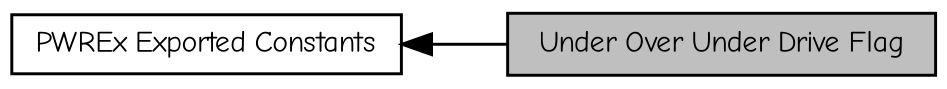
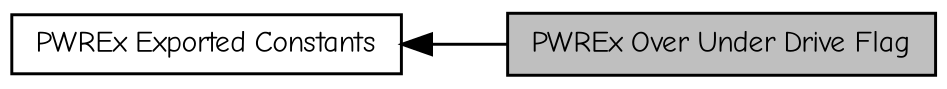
(722, 44) -> (722, 44)
